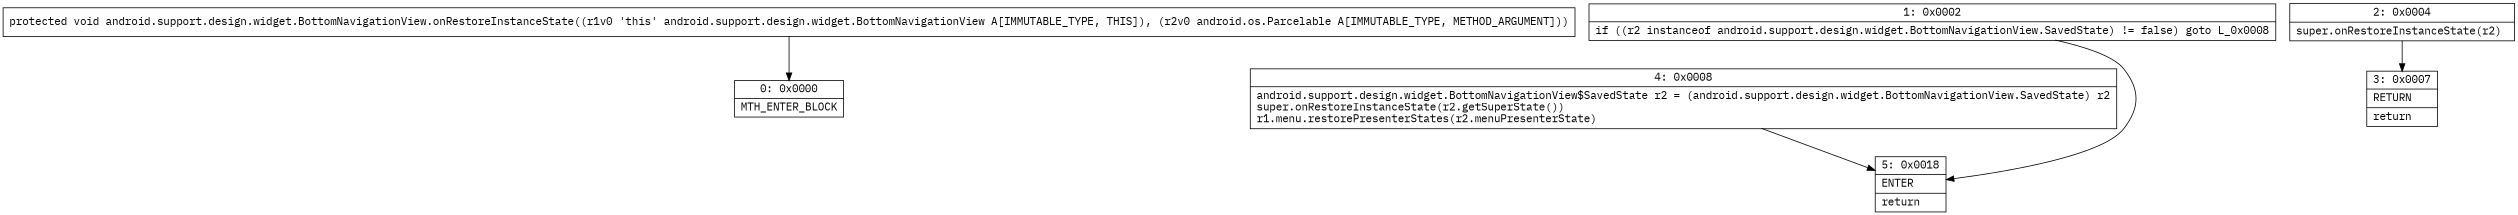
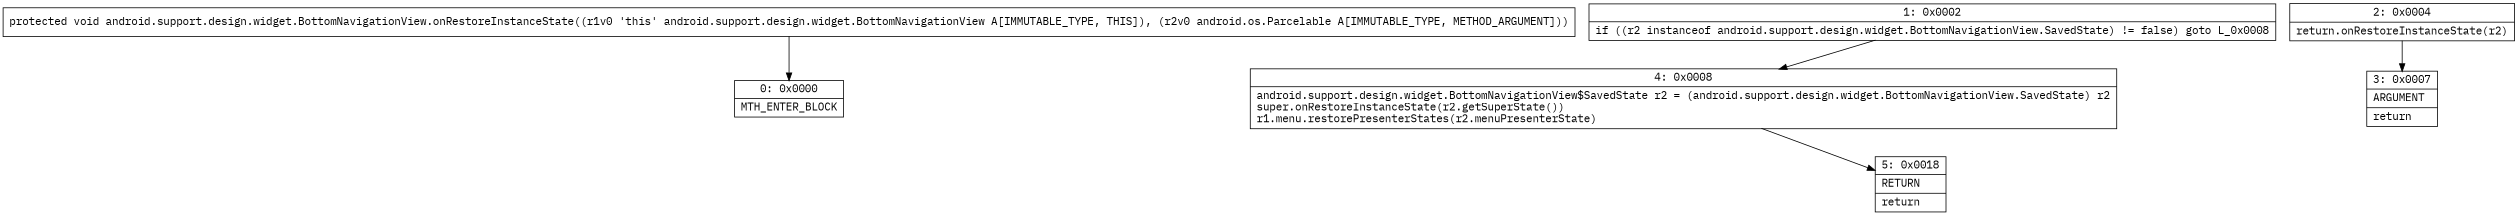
(2399, 31) -> (2402, 31)
(2392, 98) -> (2399, 98)
(2109, 140) -> (1831, 53)
(1898, 184) -> (1901, 184)
